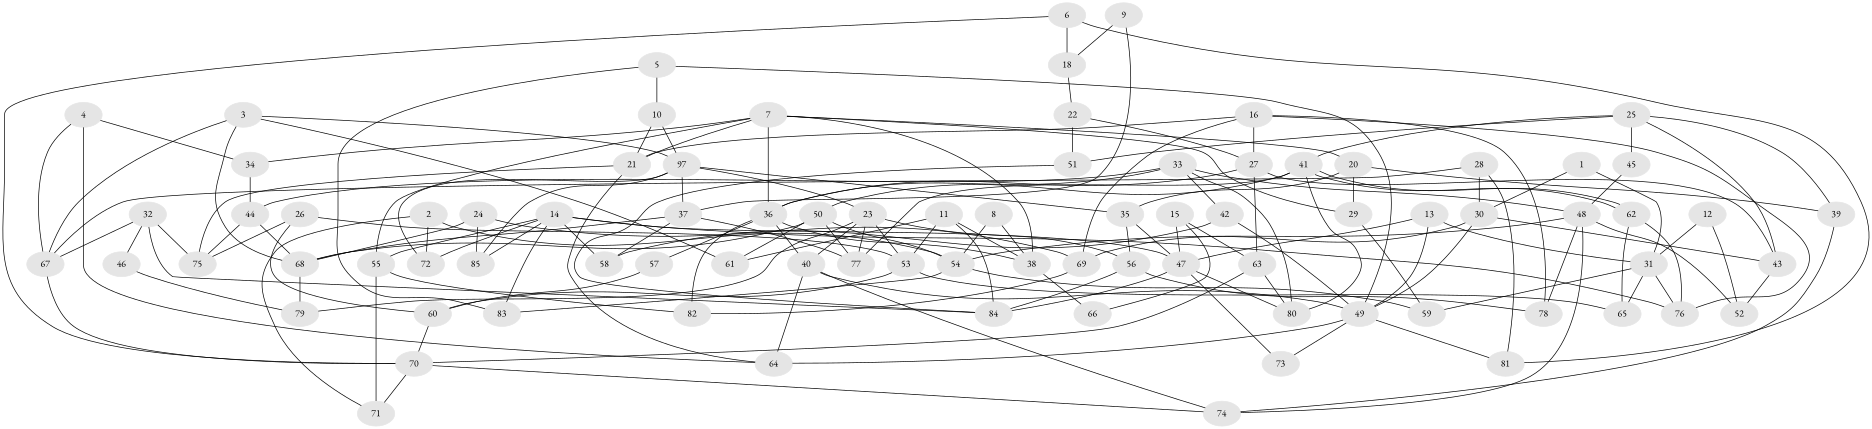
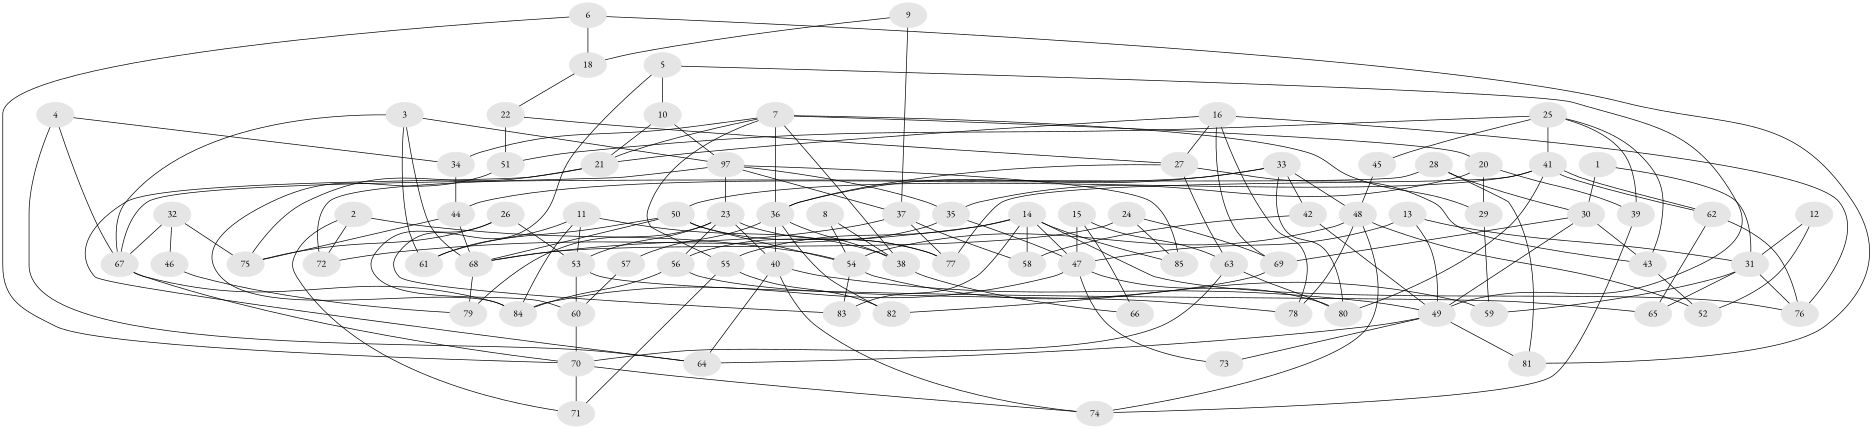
(438, 289) -> (319, 289)
